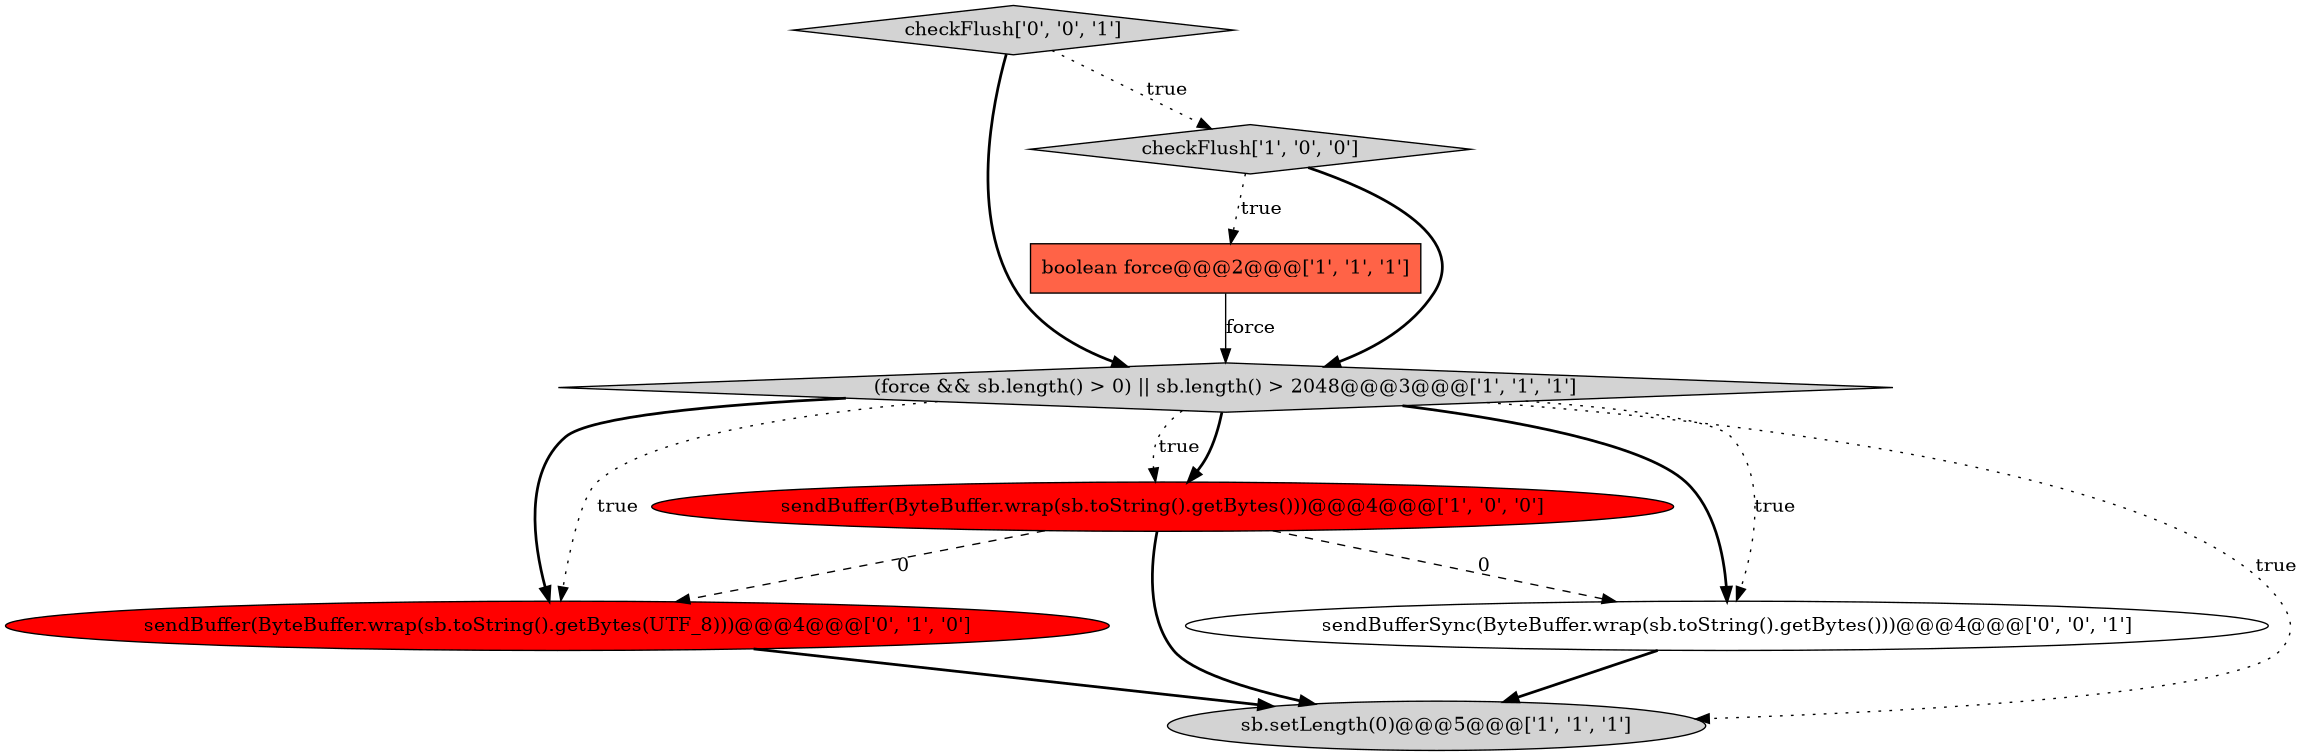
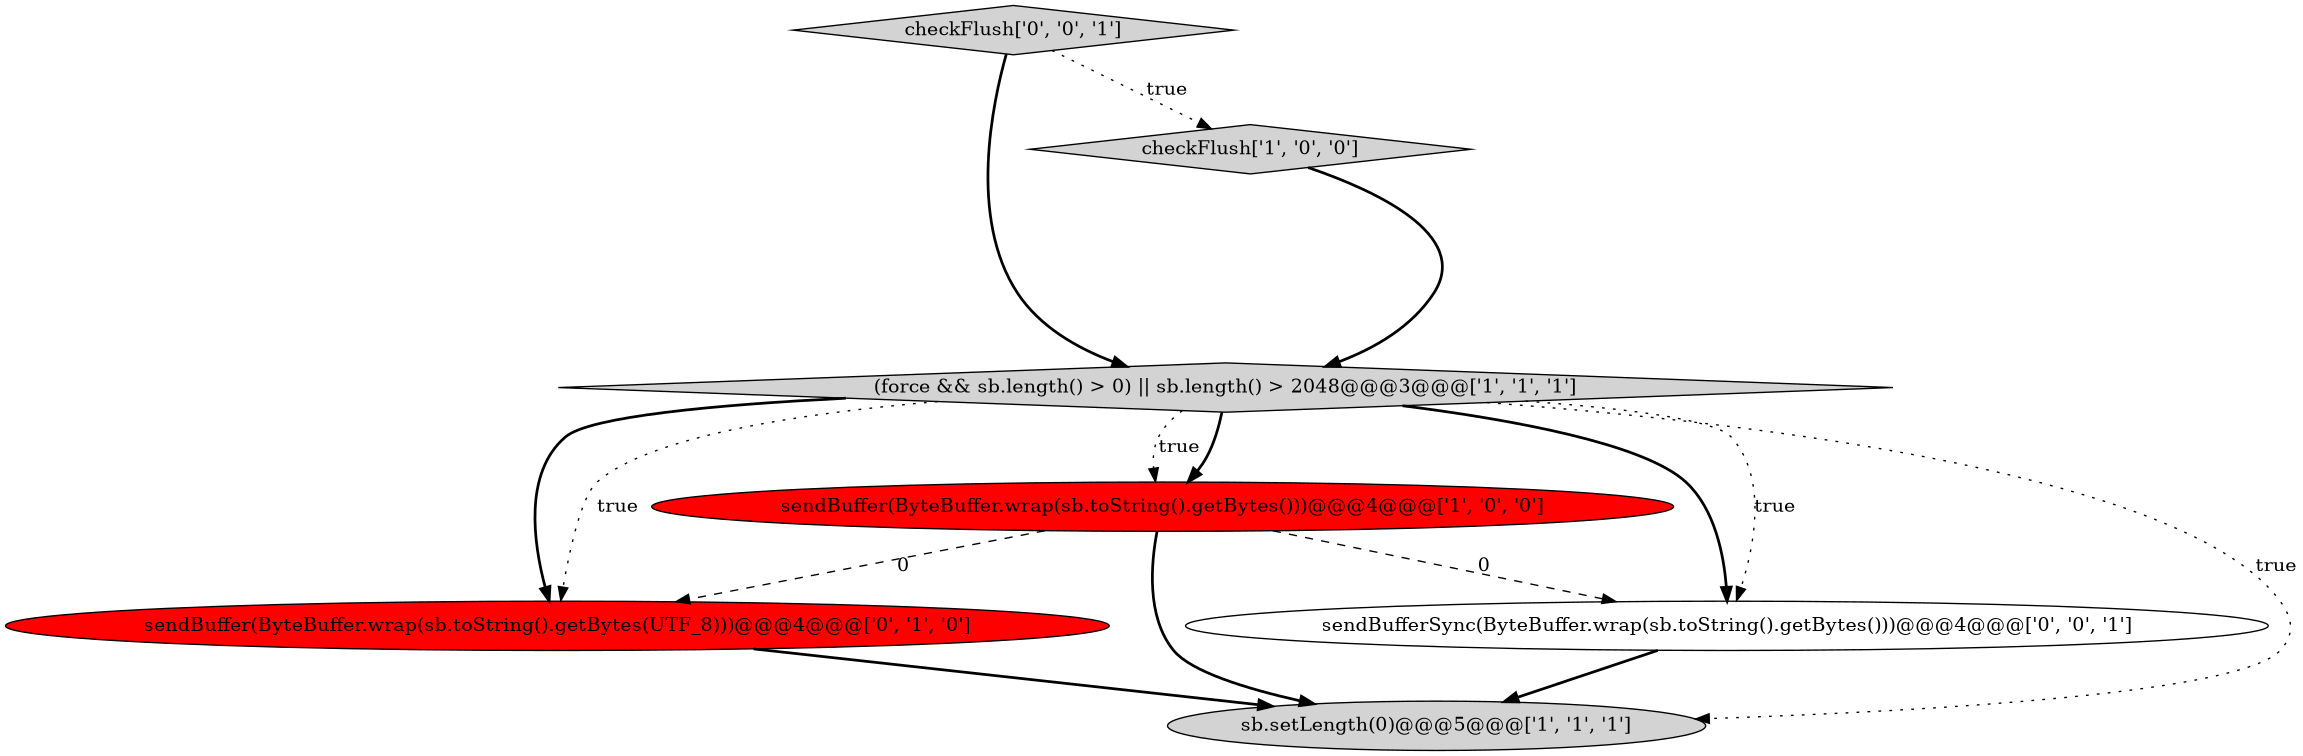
(1226, 268) -> none
